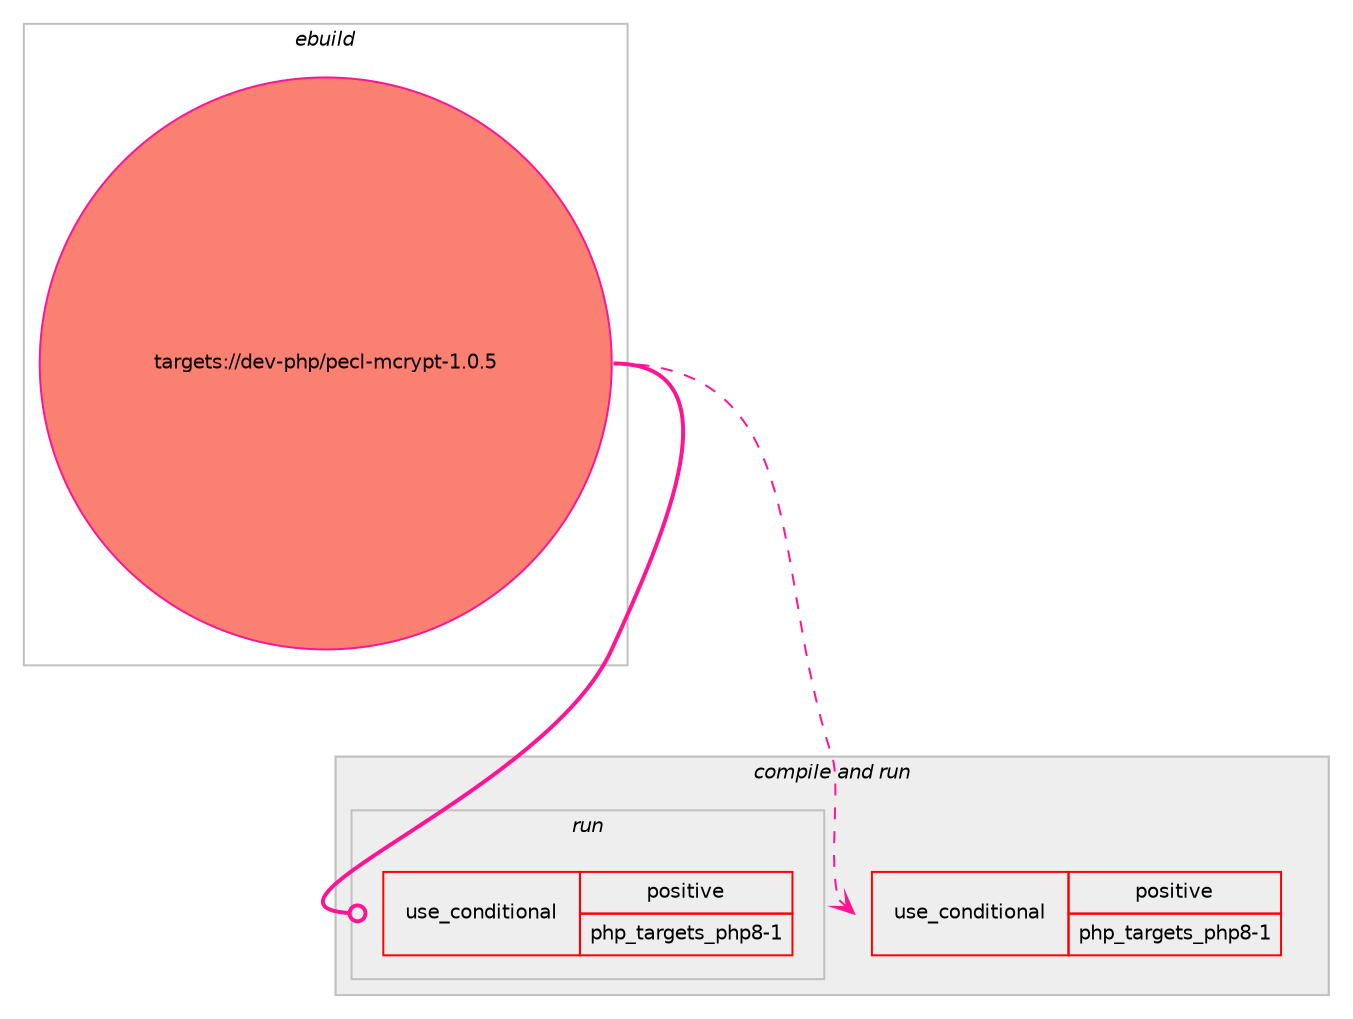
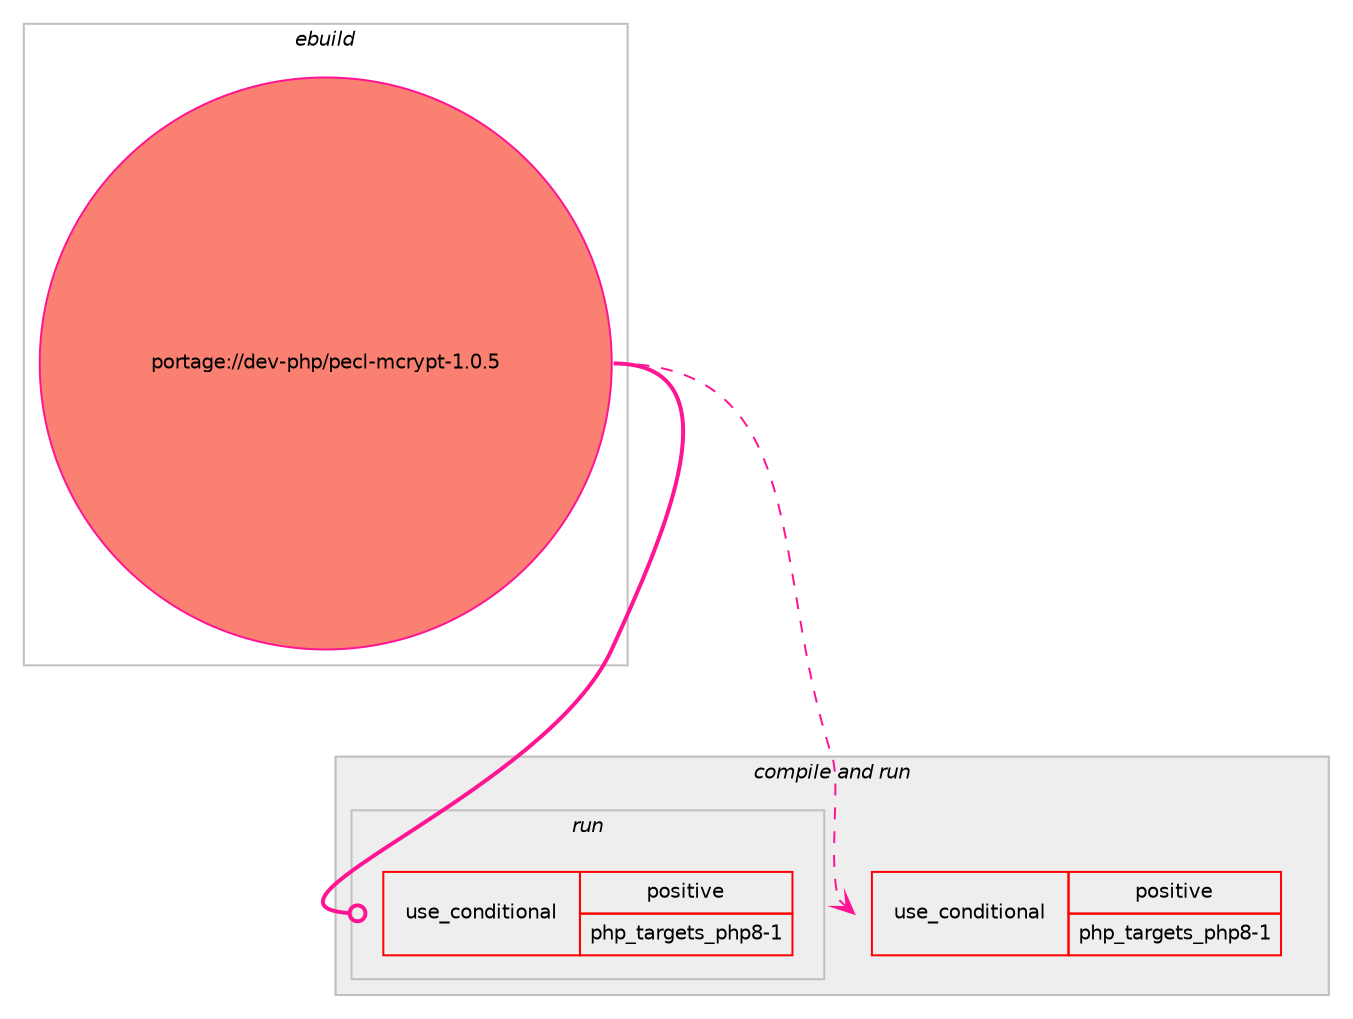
(326, 363) -> (326, 363)
